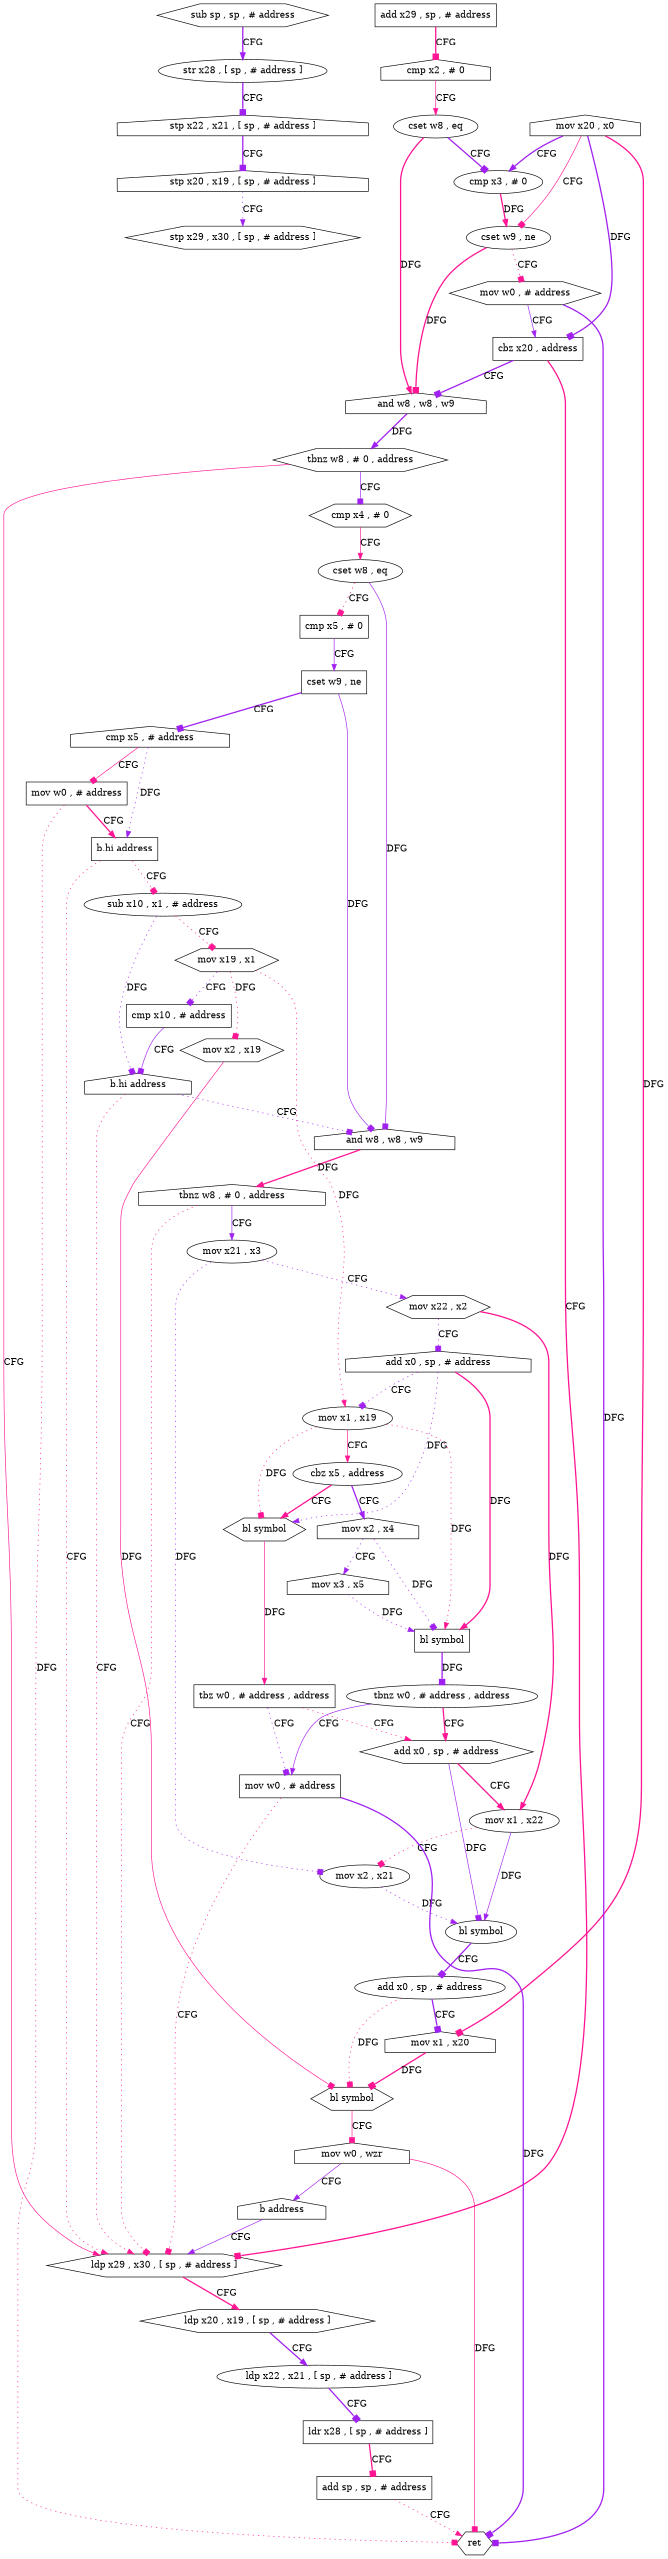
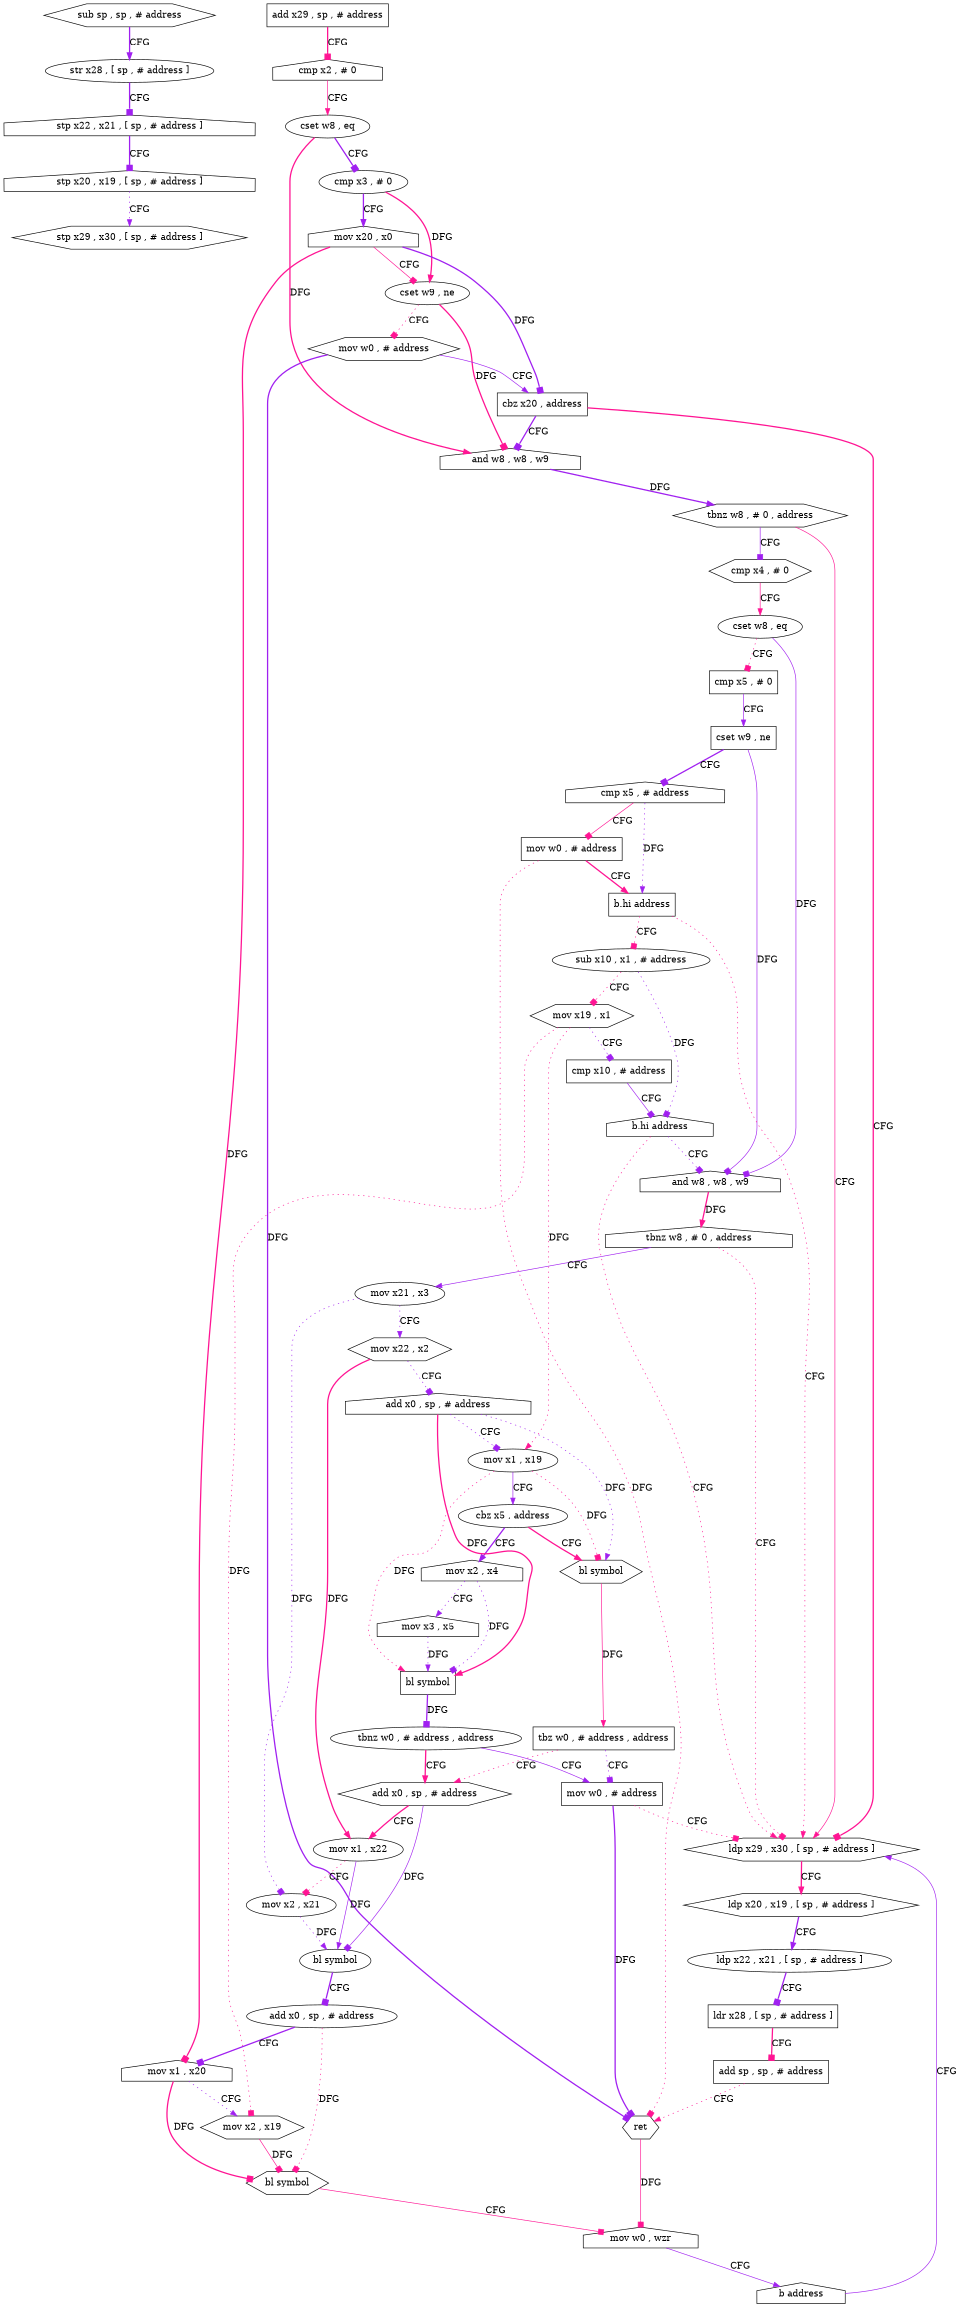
(537, 149) -> (363, 207)
(348, 1443) -> (513, 1485)
none -> (210, 2097)
(475, 2323) -> (641, 2180)
